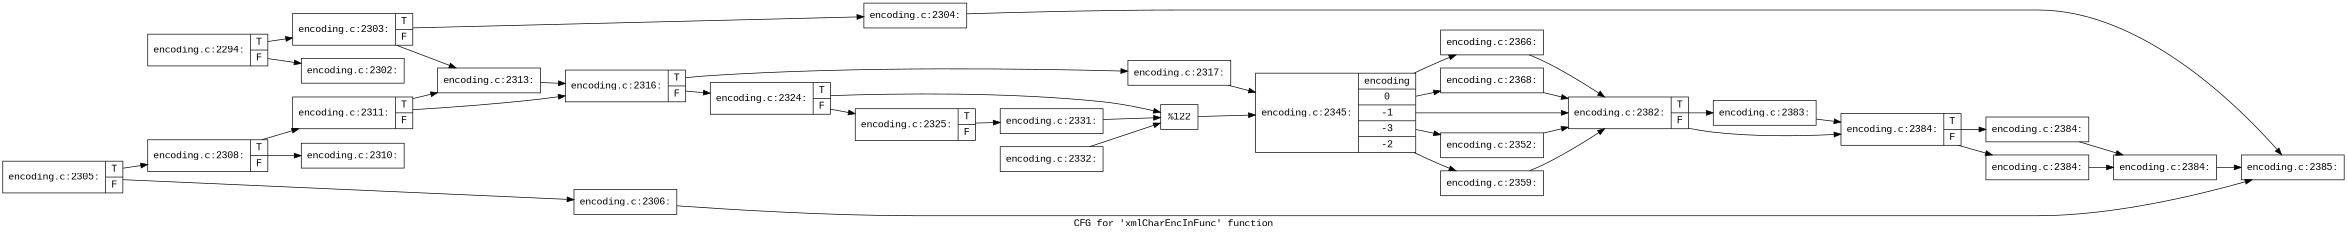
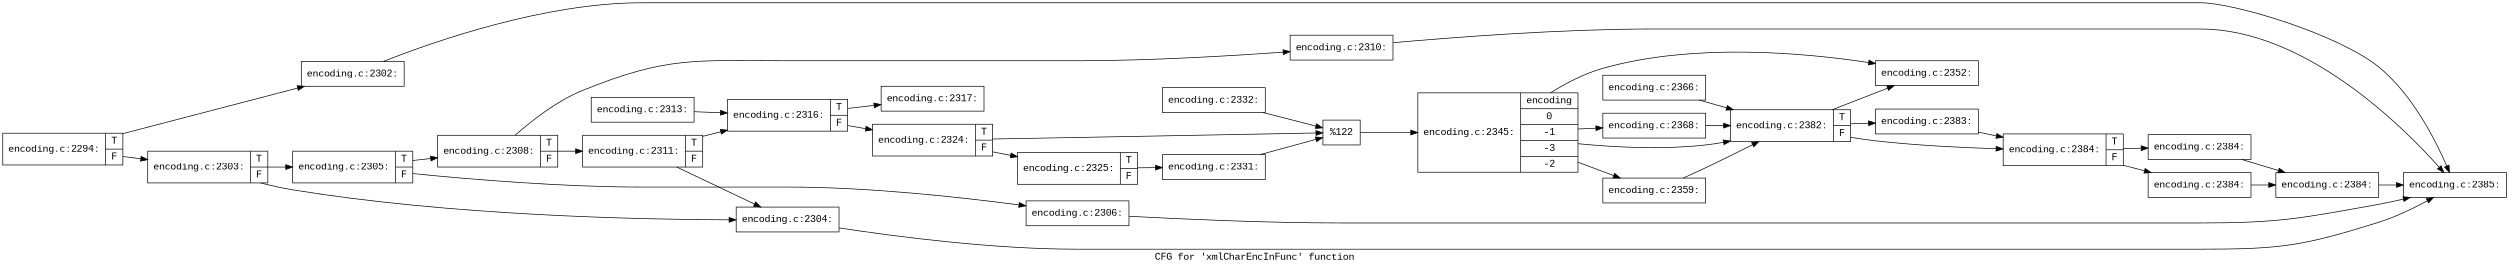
none -> (1444, 3)
none -> (1938, 29)
(423, 55) -> (277, 167)
(1432, 65) -> none
(1238, 88) -> none
(422, 96) -> (710, 183)
(1553, 131) -> (1860, 99)
